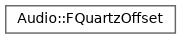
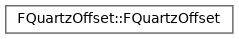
(91, 19) -> (119, 19)
